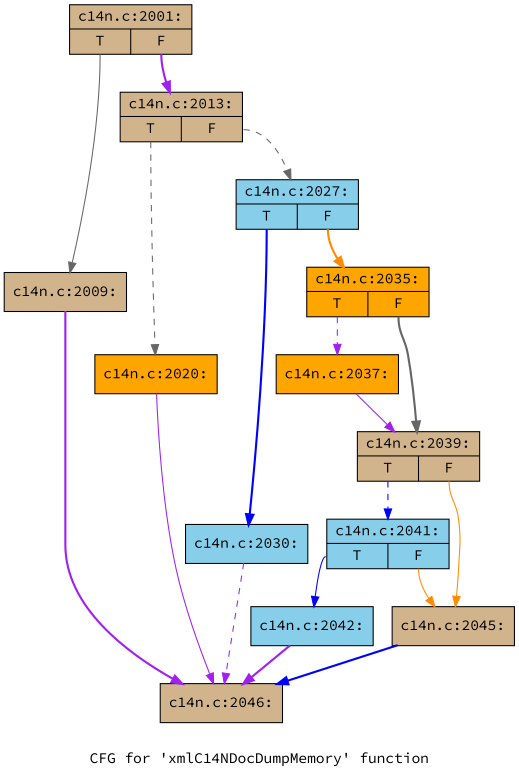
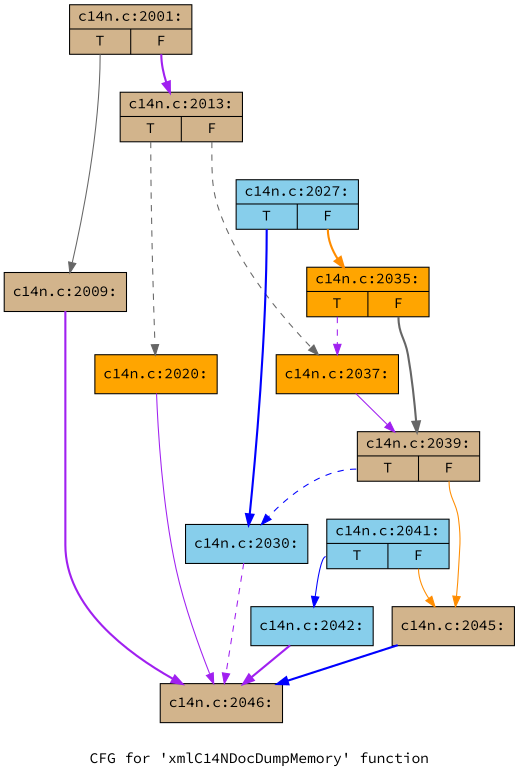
(271, 143) -> (239, 254)
(388, 495) -> (308, 484)
